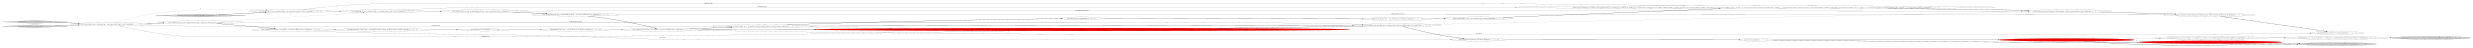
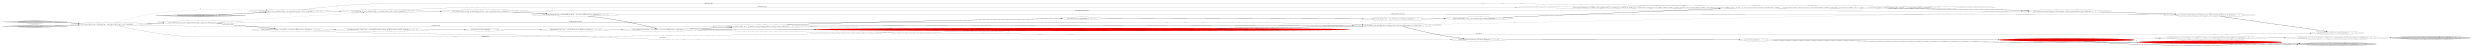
(485, 30) -> (485, 30)
